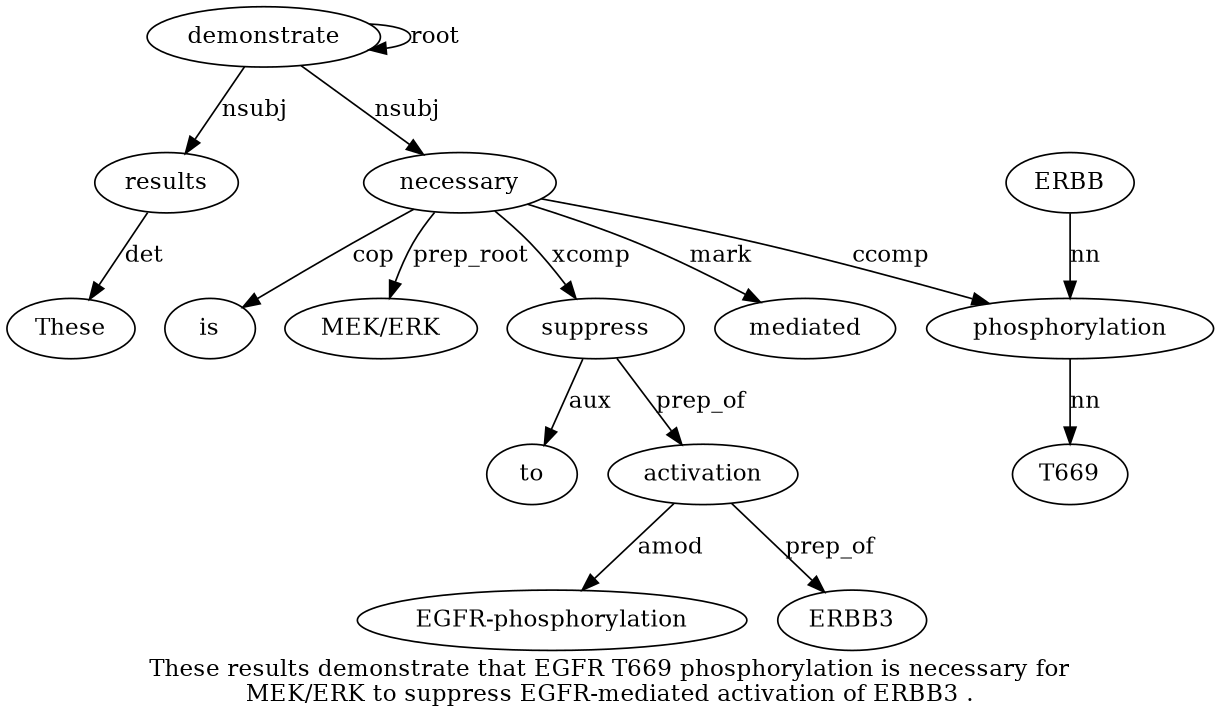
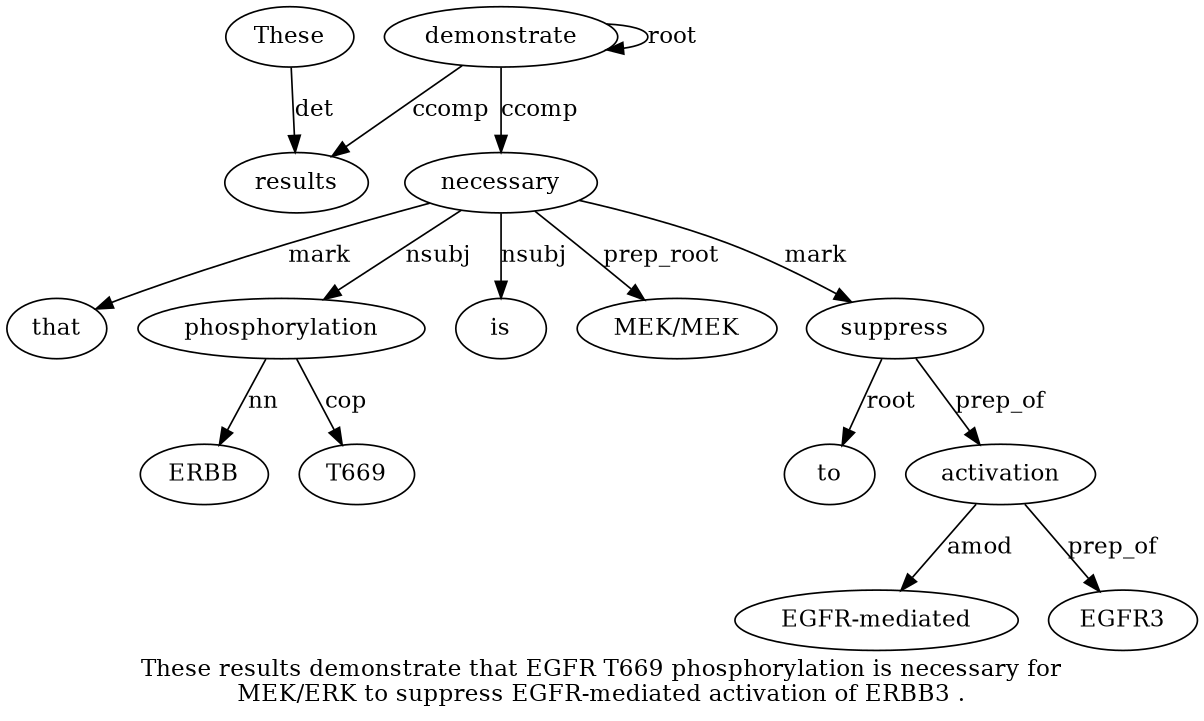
(255, 110) -> (451, 110)
(408, 110) -> (540, 110)
(1070, 247) -> (247, 395)
(123, 249) -> (293, 101)
(374, 256) -> (535, 256)
(592, 256) -> (815, 256)
(891, 256) -> (439, 256)
(381, 329) -> (677, 329)
(805, 329) -> (57, 329)
(591, 401) -> (892, 401)
(1086, 401) -> (346, 401)
(552, 620) -> (877, 620)
(852, 620) -> (1123, 620)
